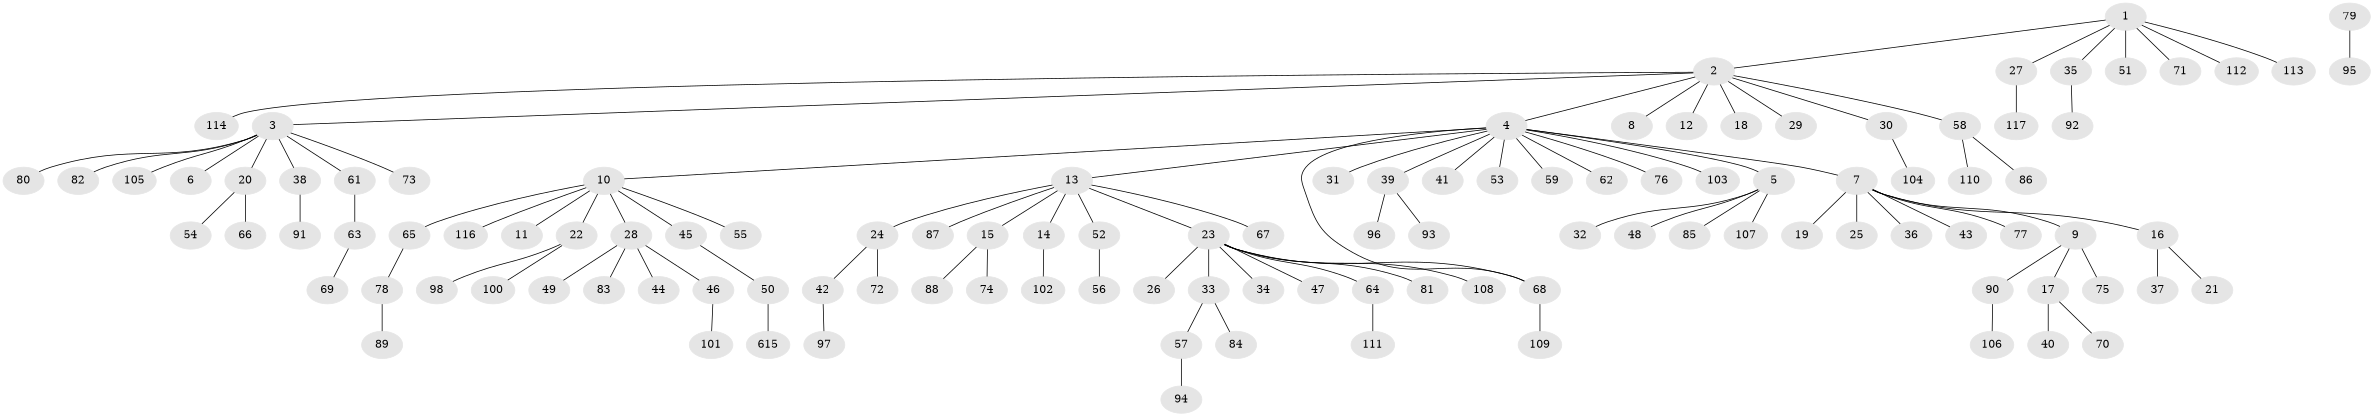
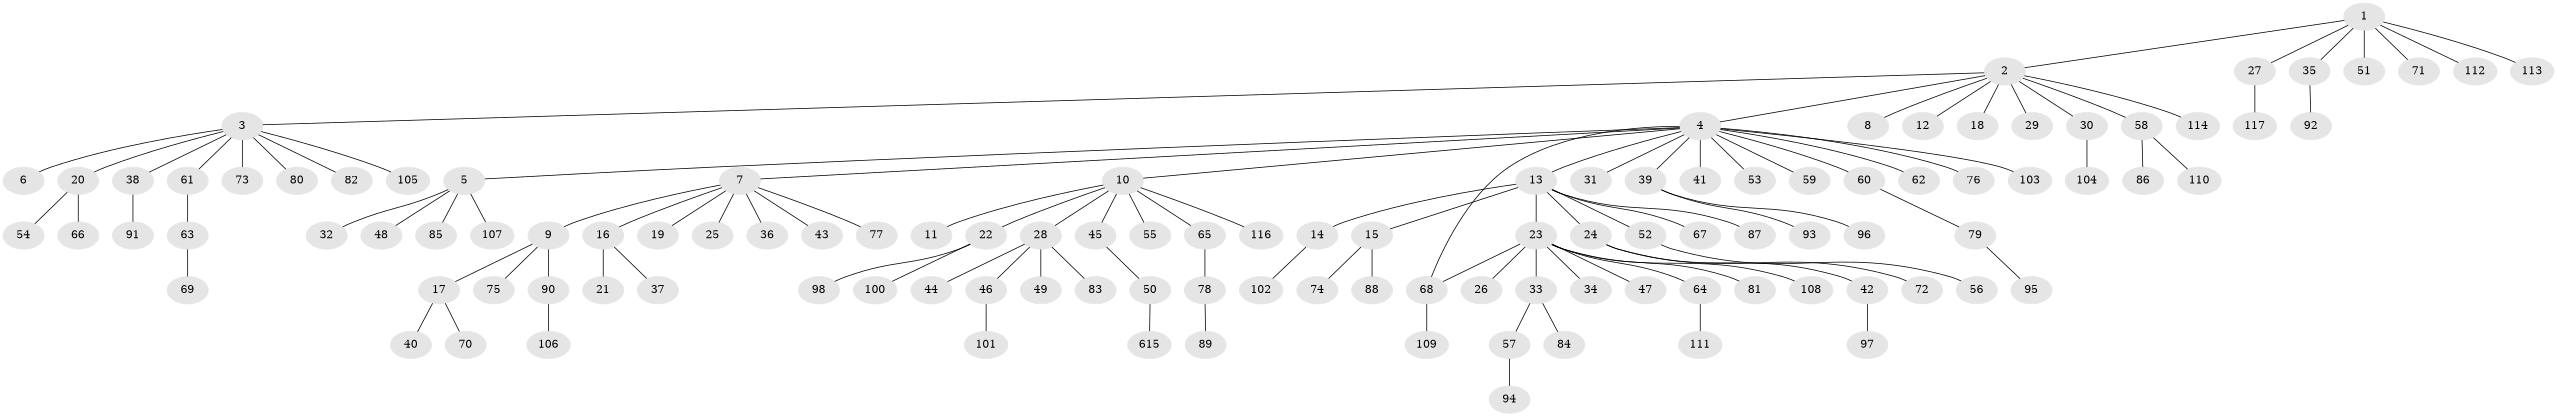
none -> (1864, 181)
